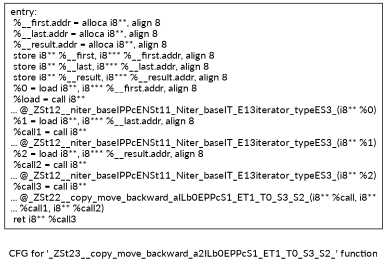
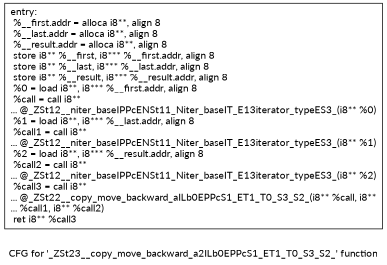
(48, 99) -> (46, 99)
